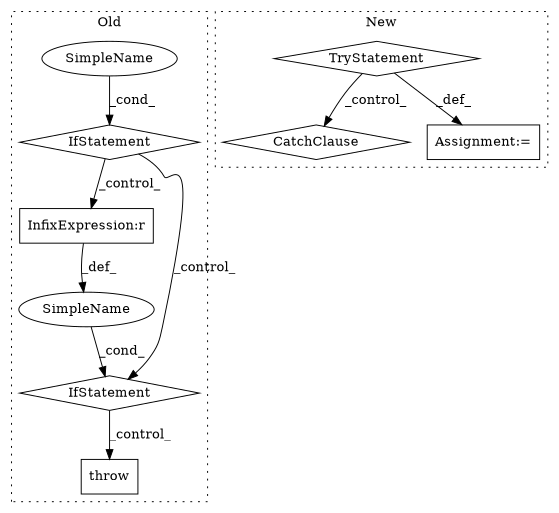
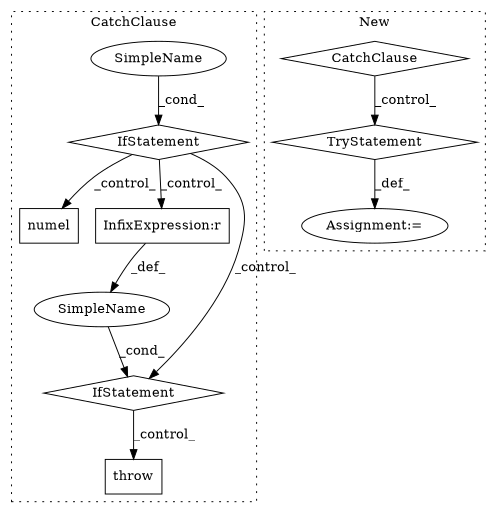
(110, 23) -> (134, 23)
(344, 94) -> (375, 96)
(483, 142) -> (375, 226)
none -> (49, 226)
